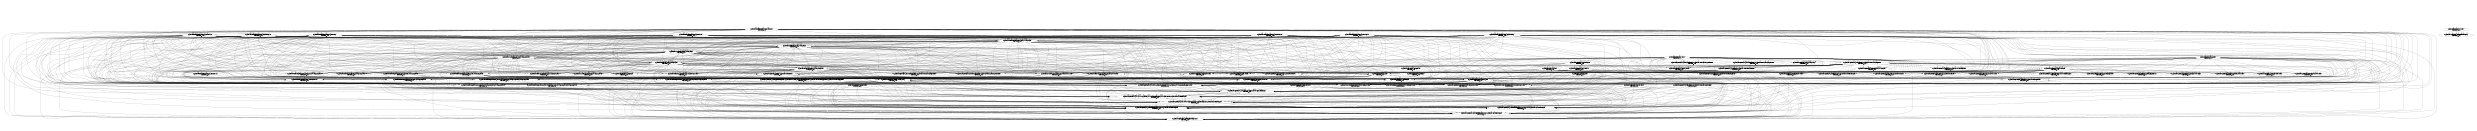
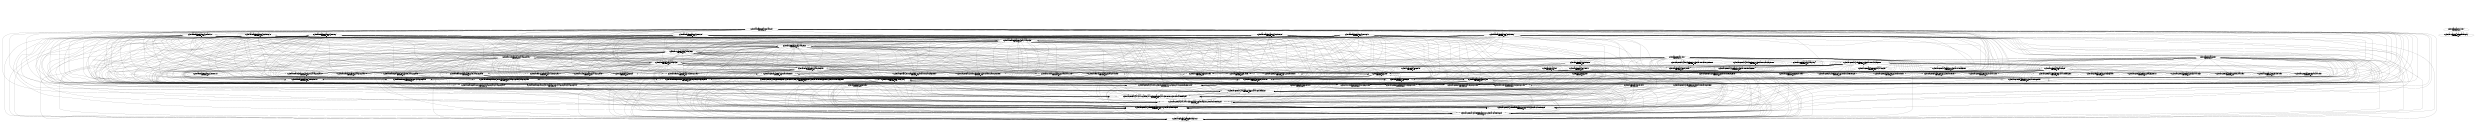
(1416, 75) -> none
